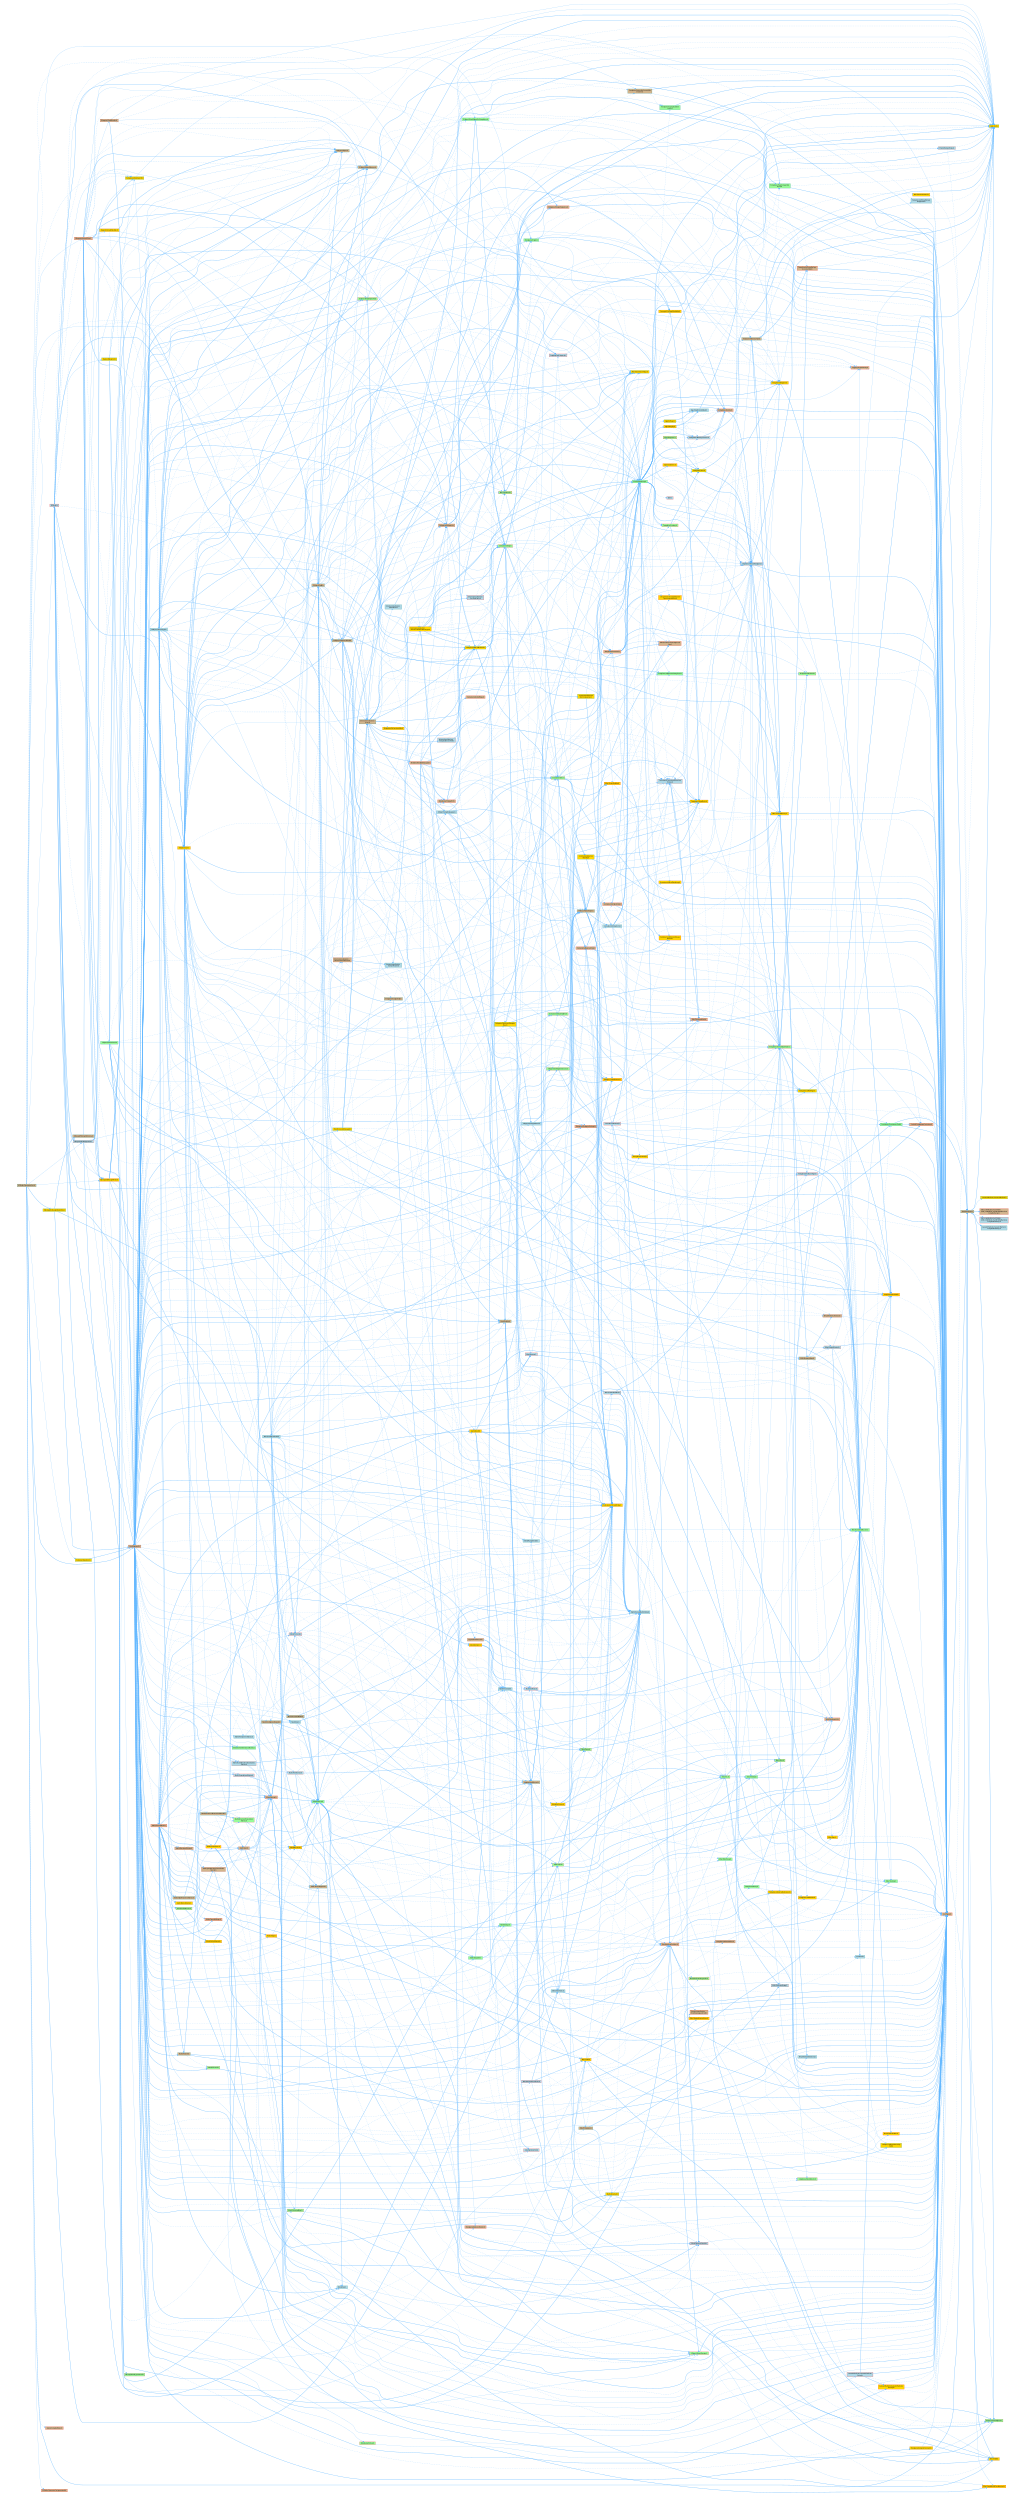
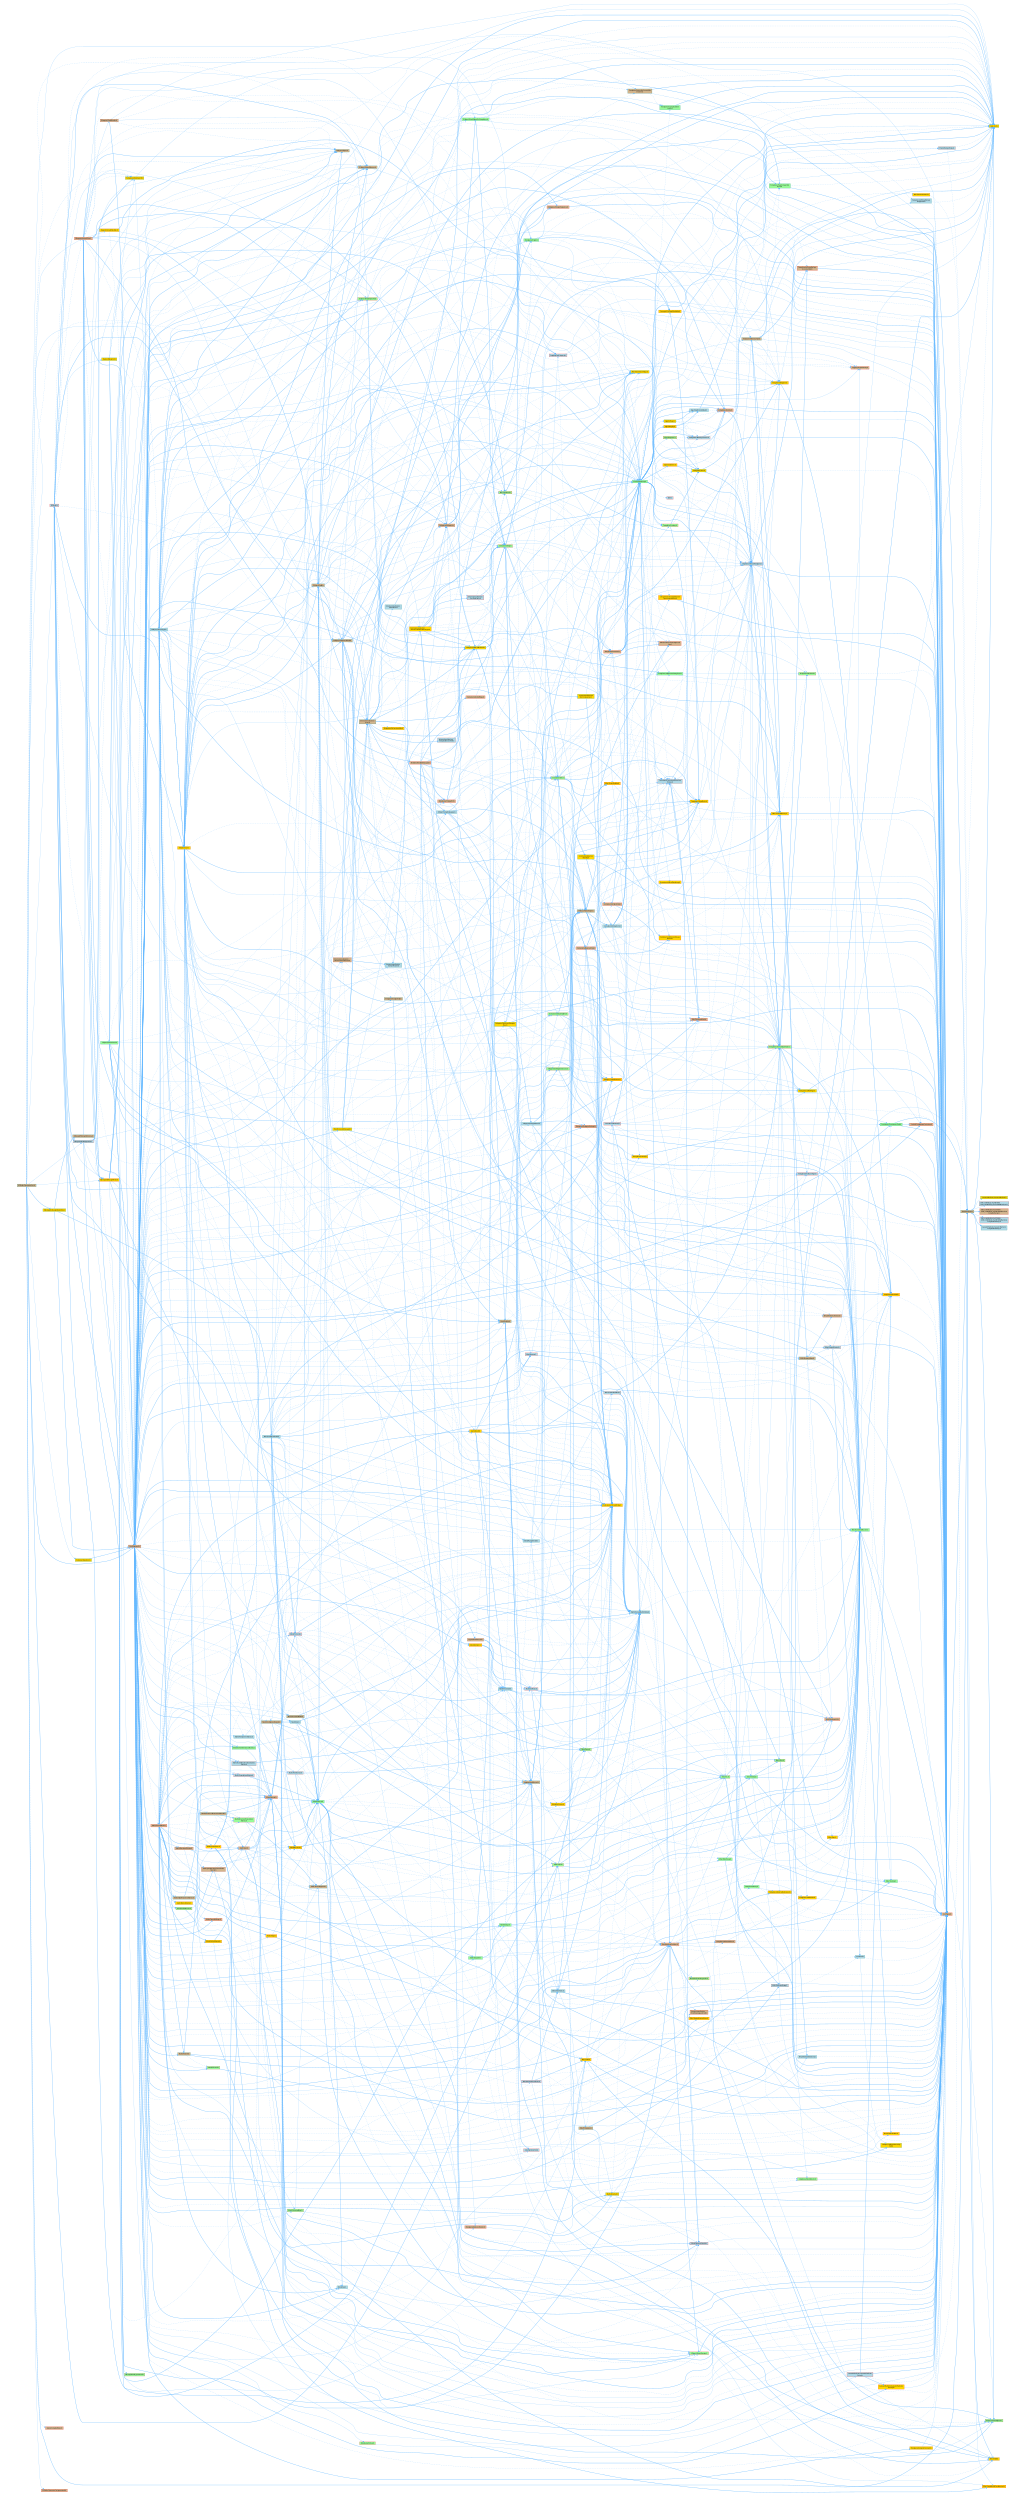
none -> (994, 1204)
